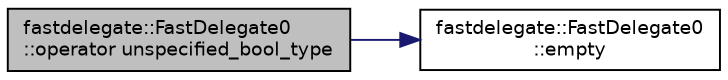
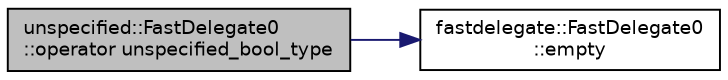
(179, 40) -> (179, 40)
